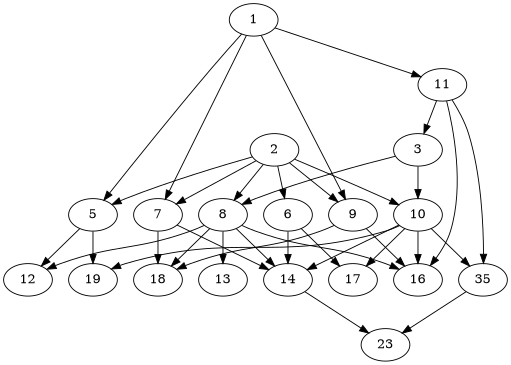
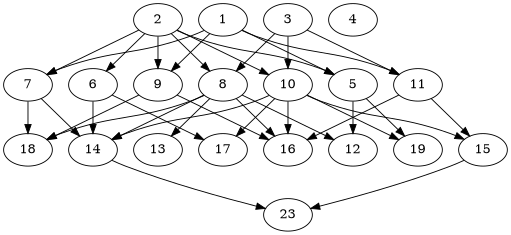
none -> (353, 20)
(432, 113) -> (349, 50)
(483, 280) -> (483, 150)
